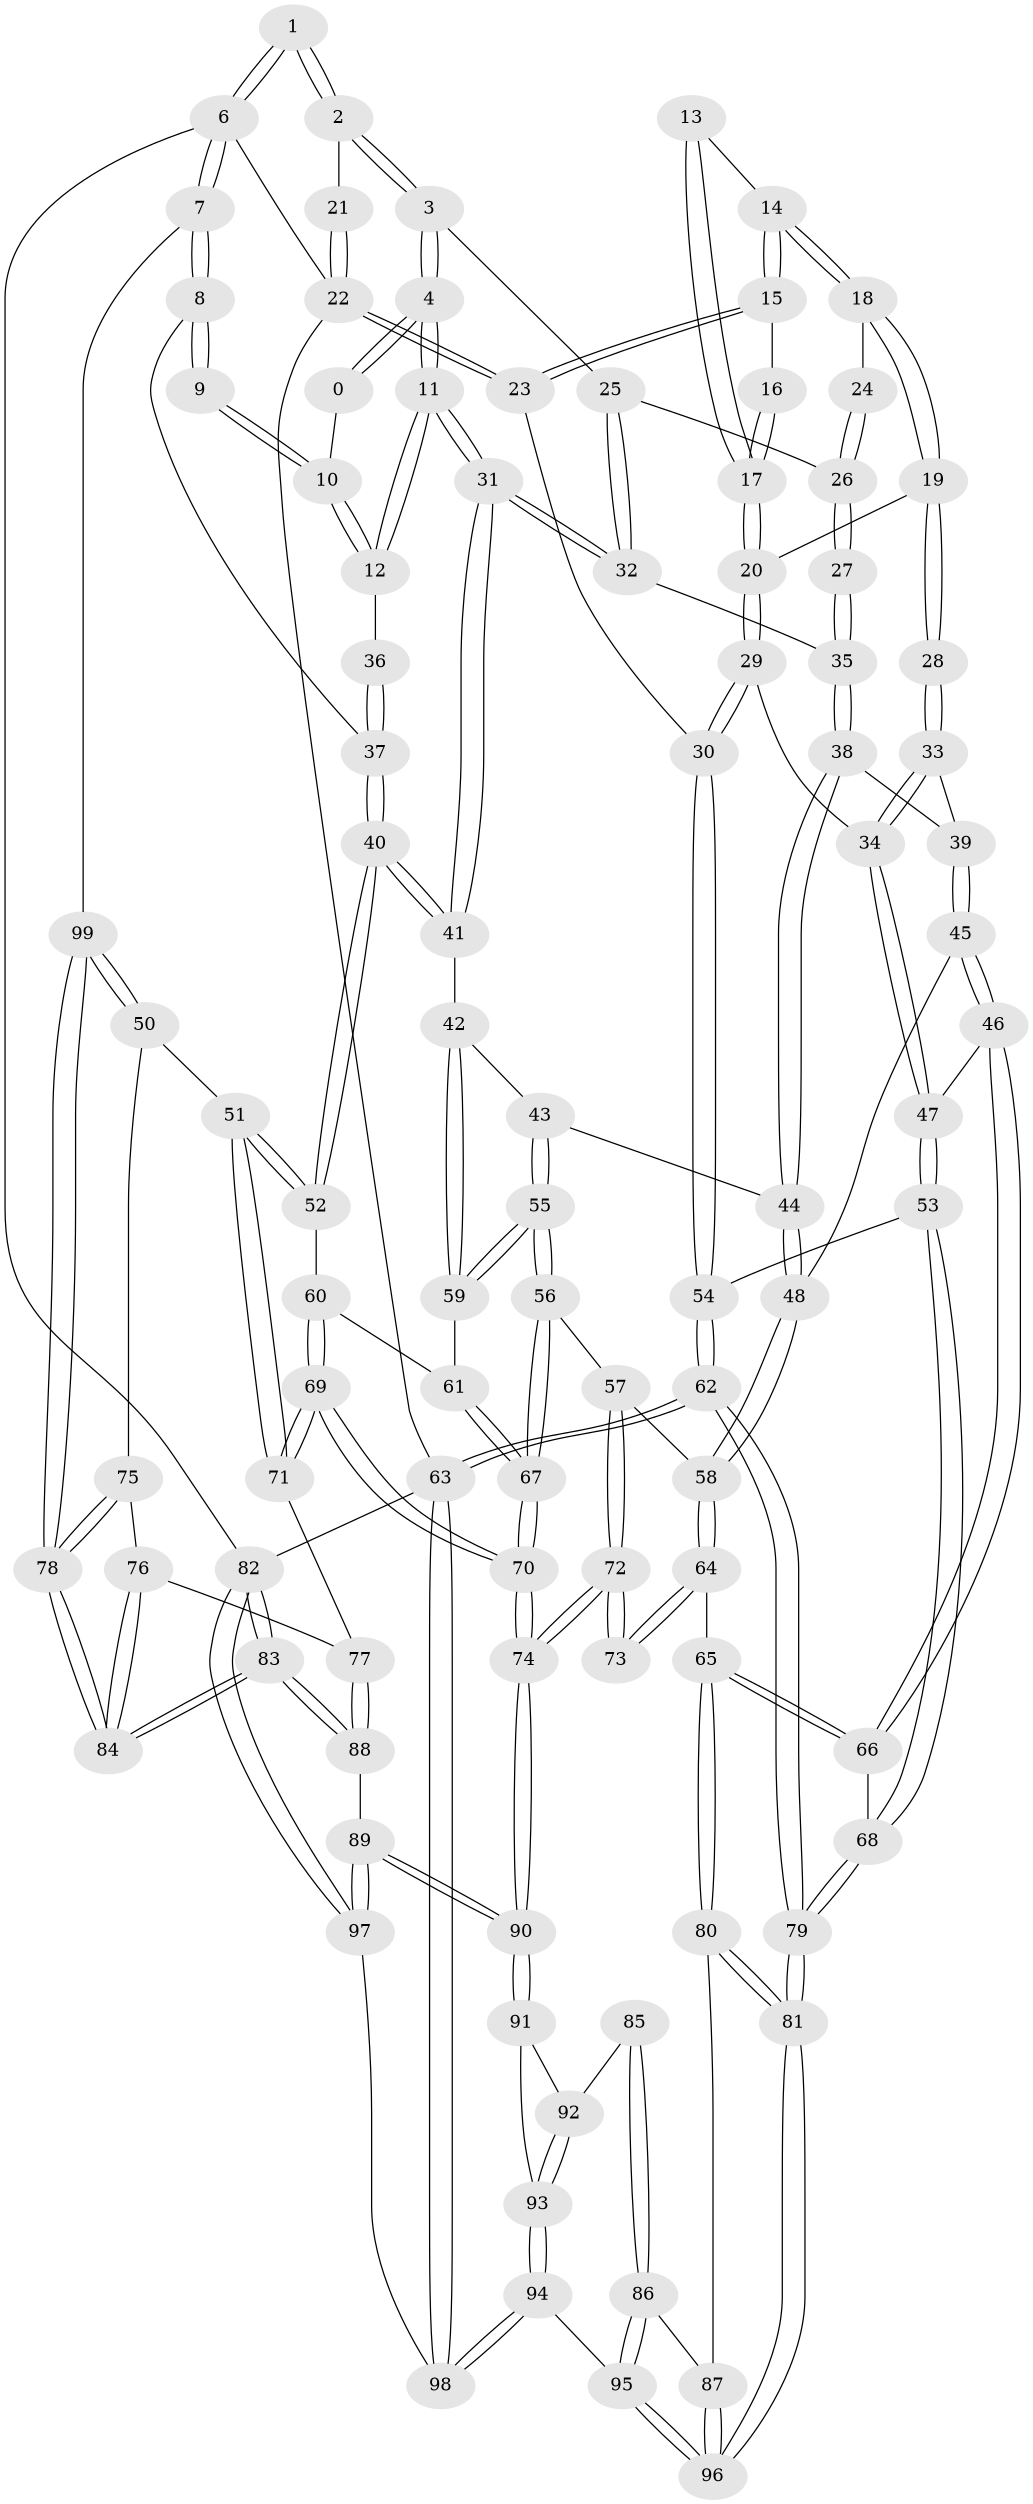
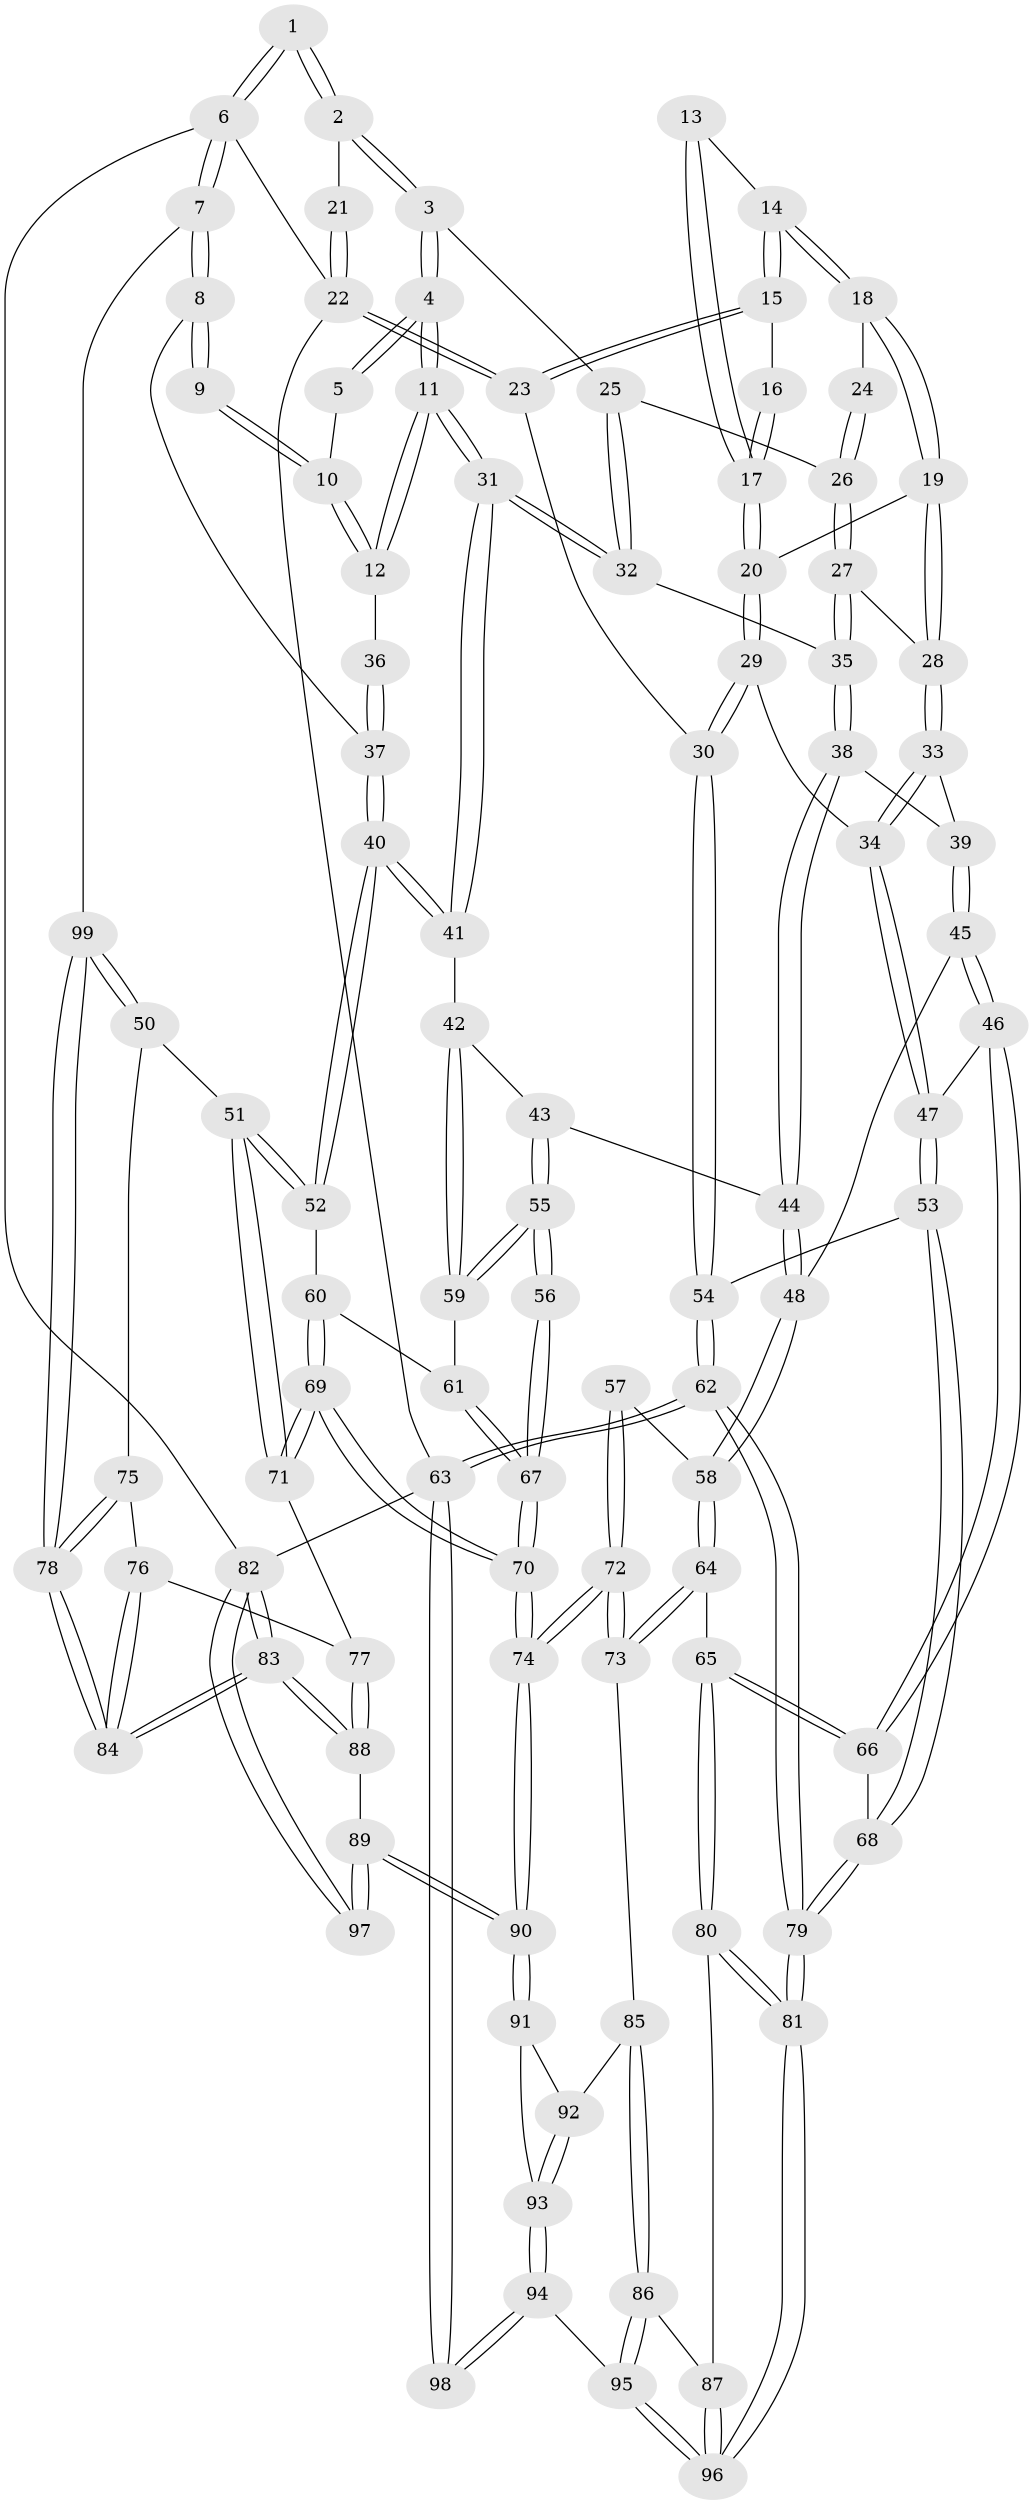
(339, 391) -> (339, 391)
none -> (888, 617)
(581, 1343) -> none
none -> (625, 1842)
(372, 2166) -> none
